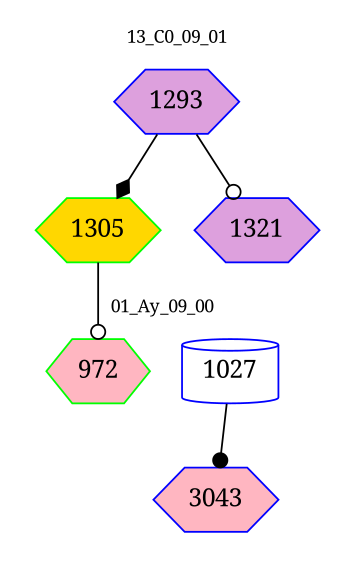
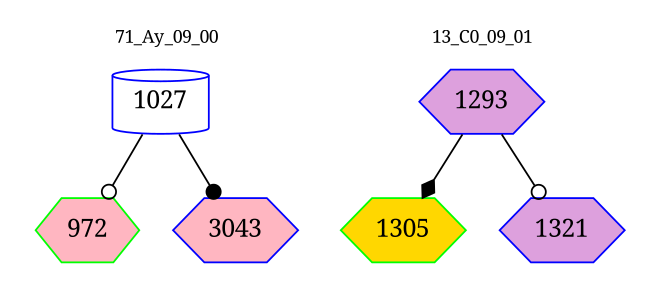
(98, 303) -> (128, 160)
(162, 308) -> (167, 38)
